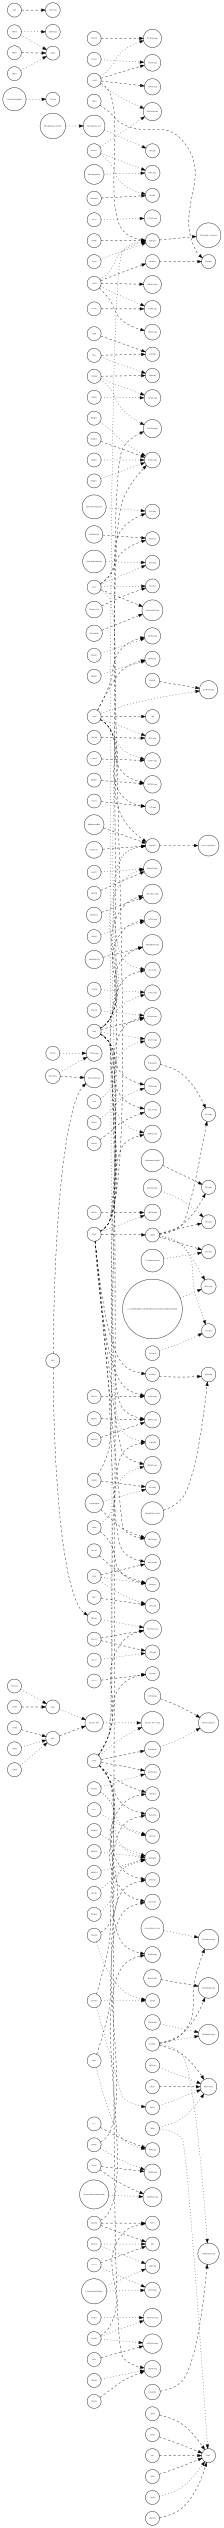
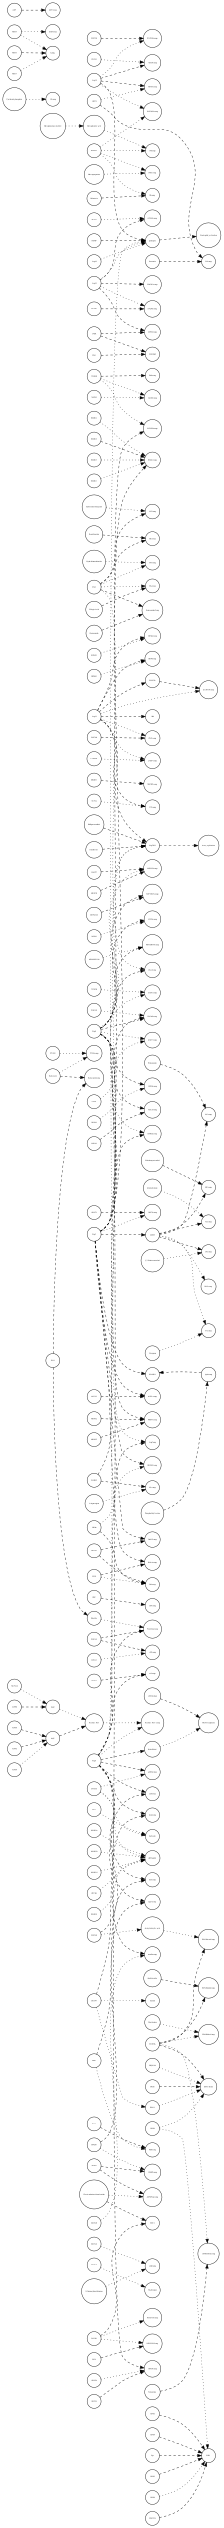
none -> (121, 95)
none -> (121, 151)
(123, 272) -> (115, 246)
none -> (121, 333)
(121, 365) -> none
(121, 760) -> (121, 760)
(120, 769) -> (119, 696)
(121, 804) -> (121, 804)
(122, 870) -> (122, 870)
(124, 952) -> (124, 952)
(152, 1309) -> none
(178, 1377) -> (182, 1372)
(119, 1526) -> (118, 1546)
(120, 1593) -> none
(32, 1744) -> (32, 1744)
(108, 1972) -> (121, 1932)
(111, 2049) -> (111, 2049)
(121, 2223) -> (124, 2211)
(152, 2244) -> none
(124, 2291) -> none
(94, 2318) -> none
